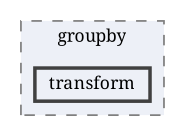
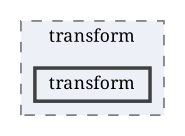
(92, 38) -> (92, 38)
